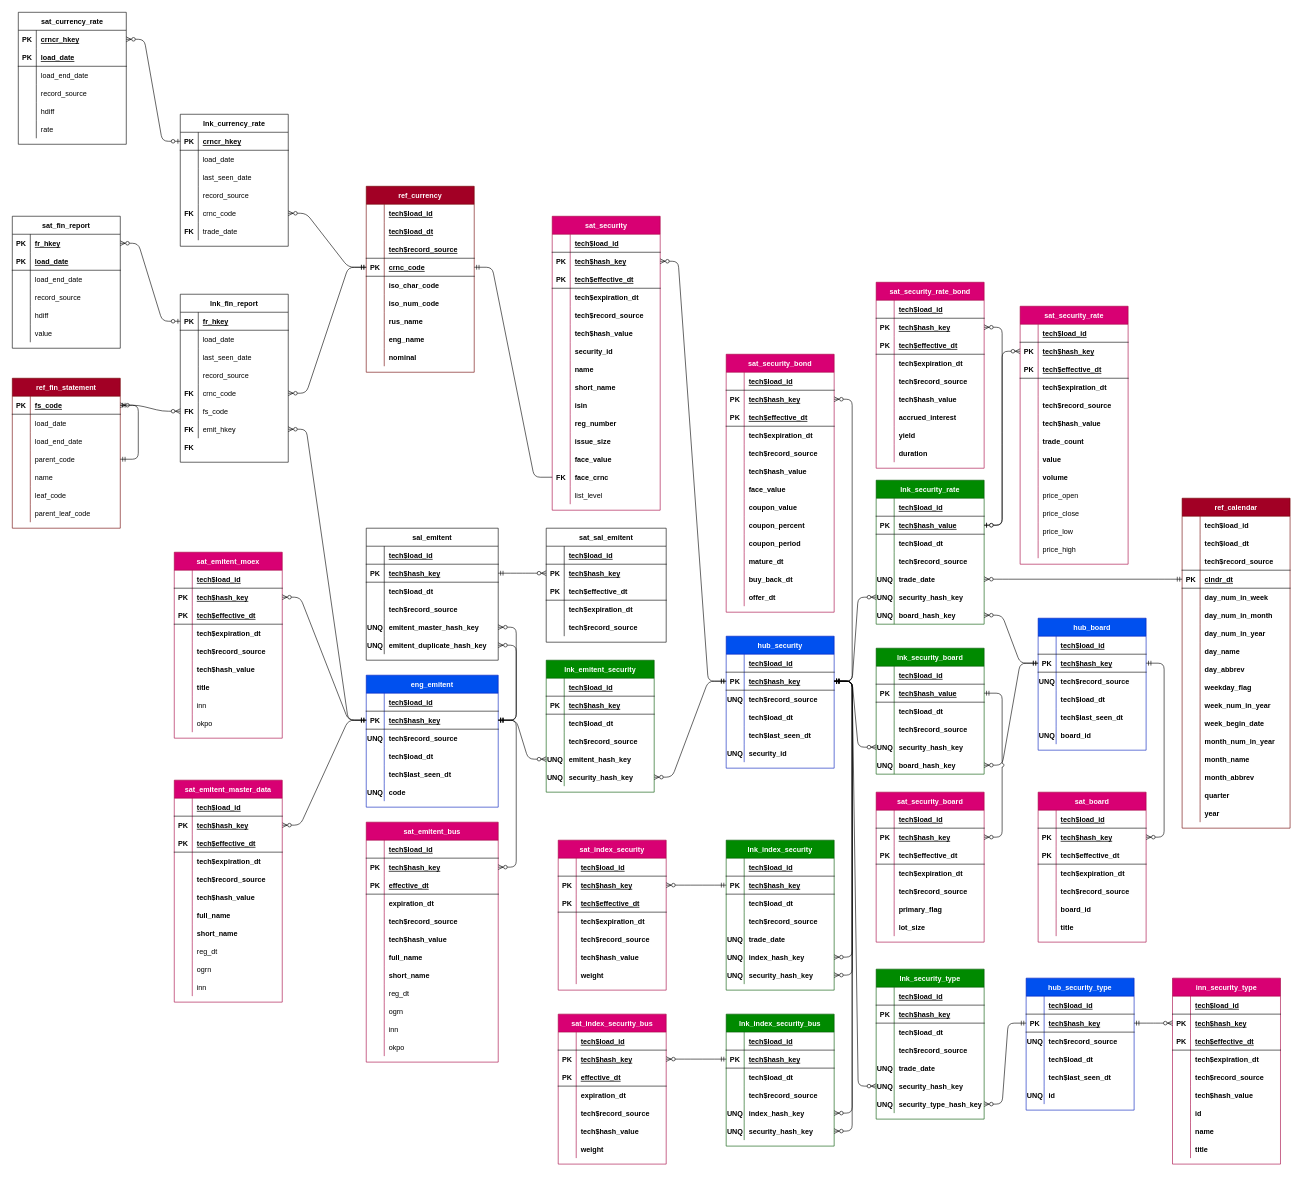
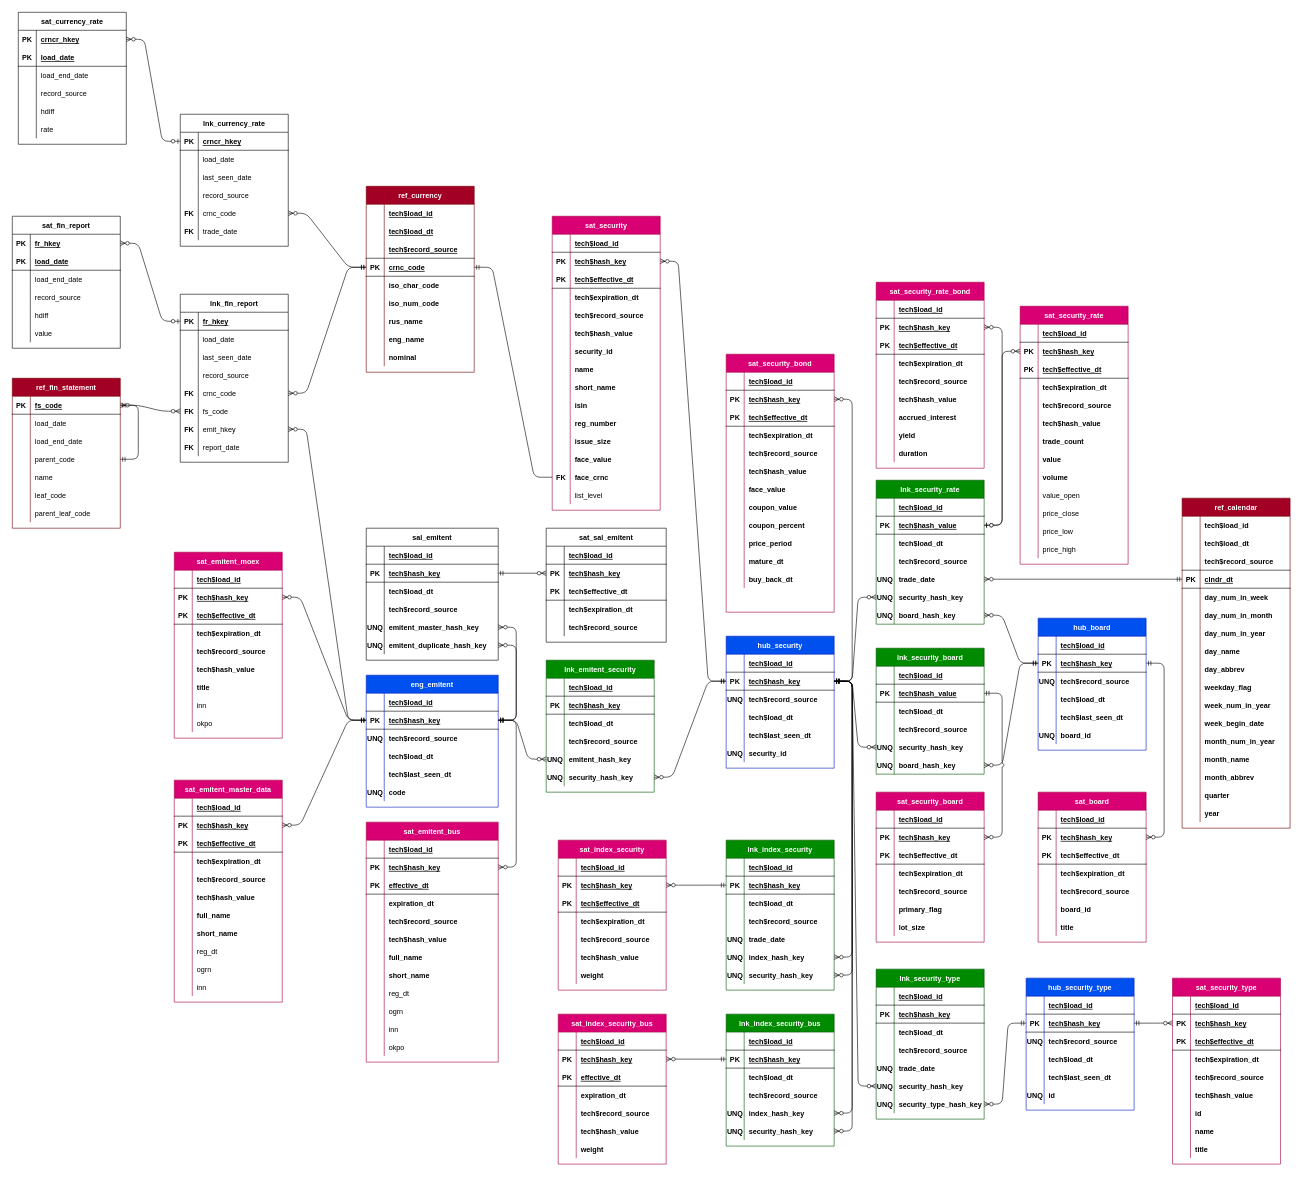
none -> (243, 447)
(1062, 496) -> (1062, 496)
(774, 544) -> (771, 544)
(789, 597) -> none
(1226, 988) -> (1226, 988)
